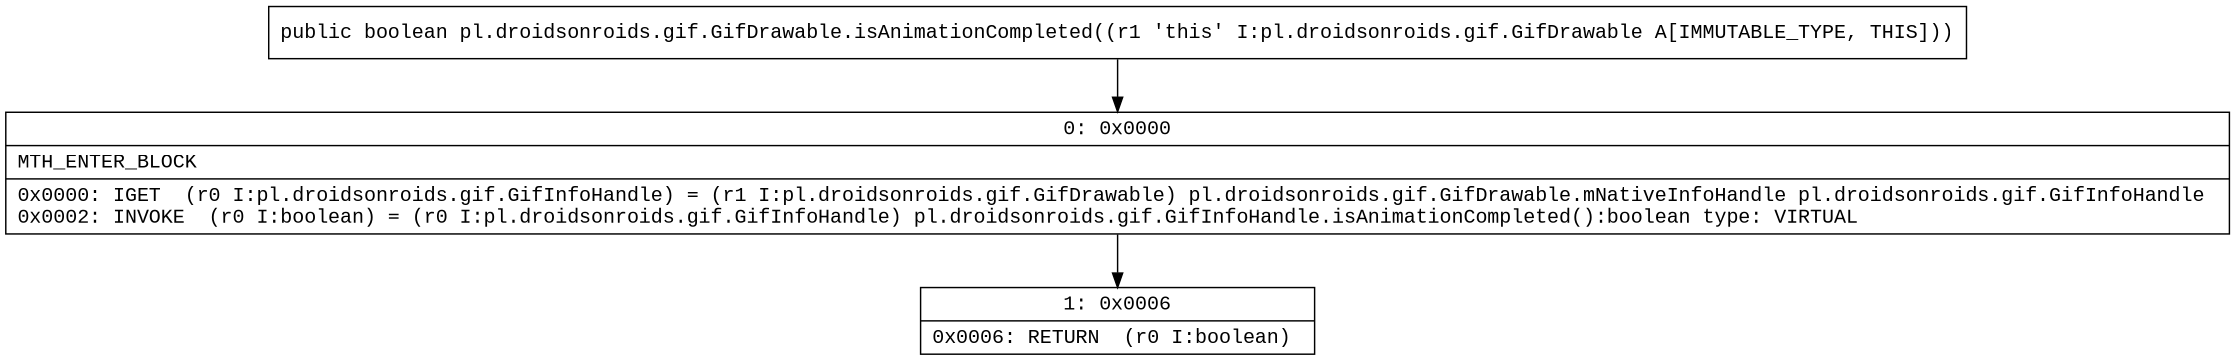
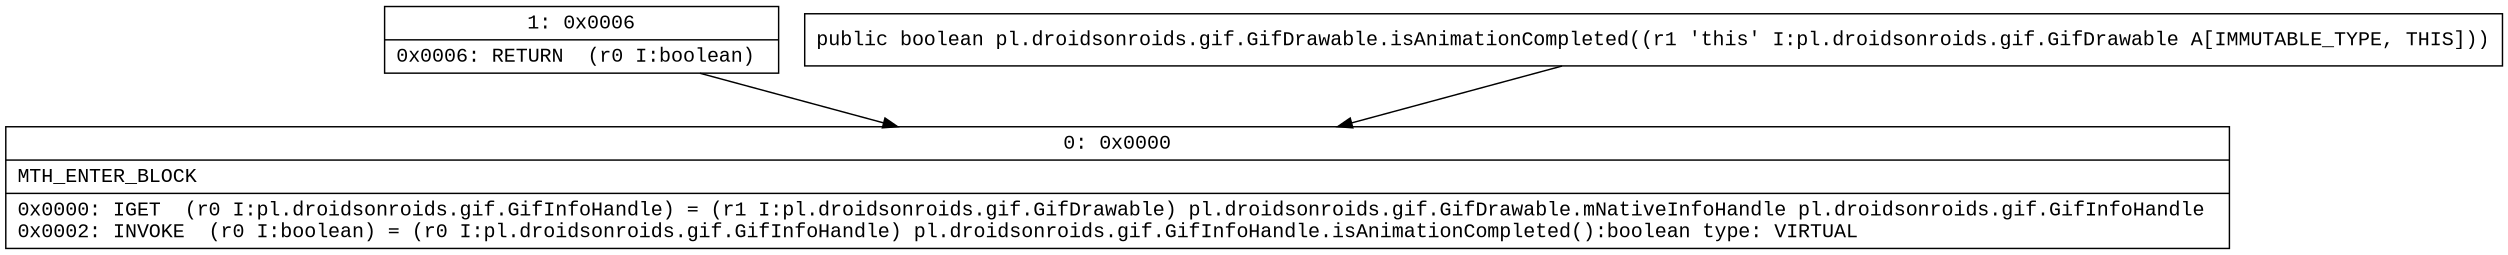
(1118, 254) -> (792, 98)
